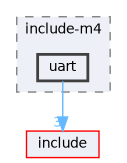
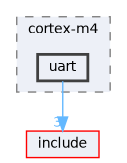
(63, 30) -> (63, 30)
